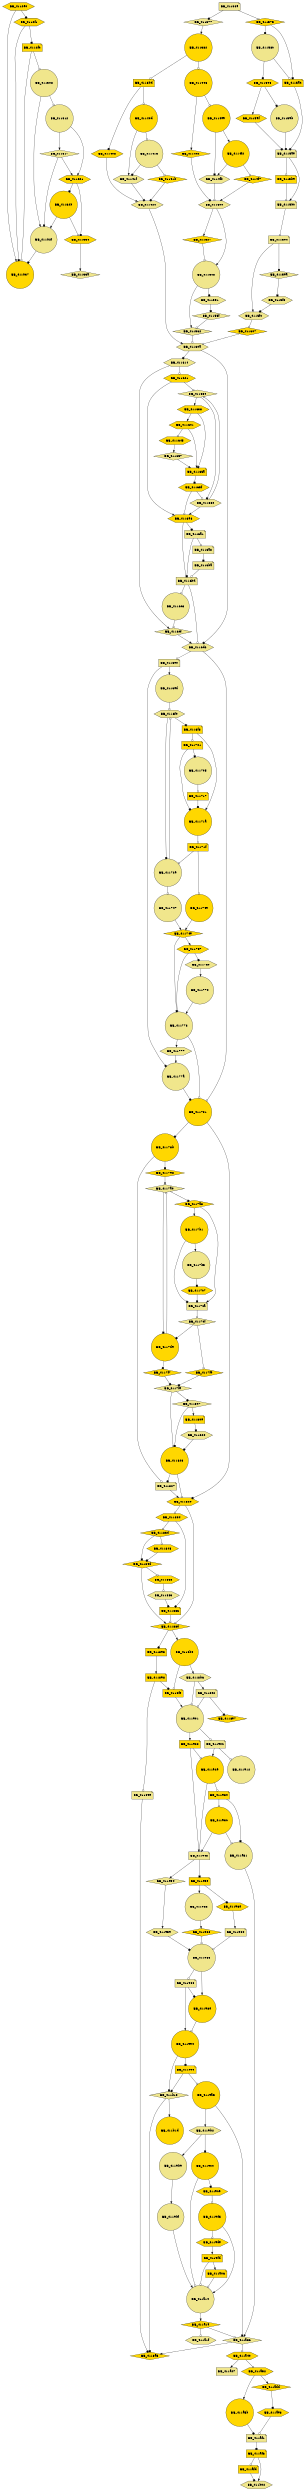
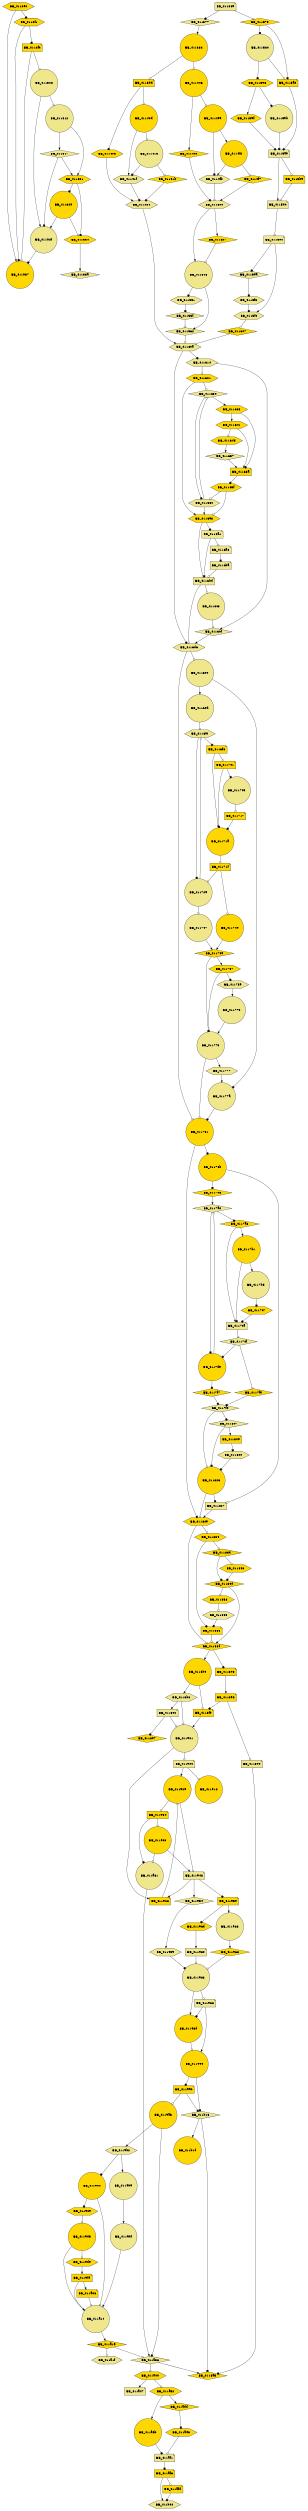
(169, 663) -> (200, 673)
(241, 1770) -> (209, 1789)
(194, 1799) -> (181, 1889)
